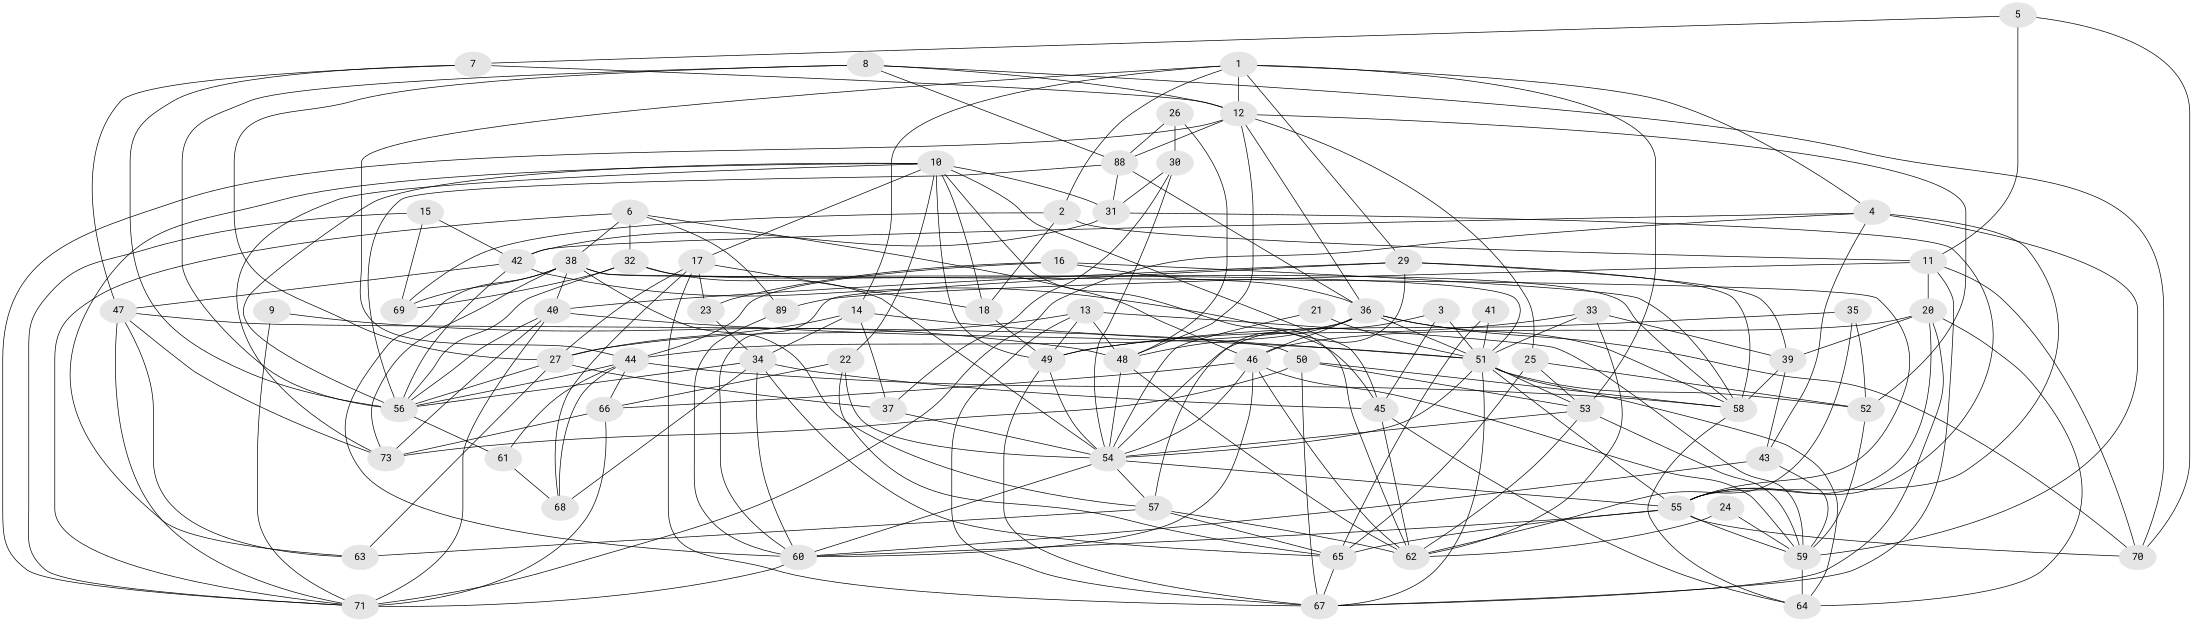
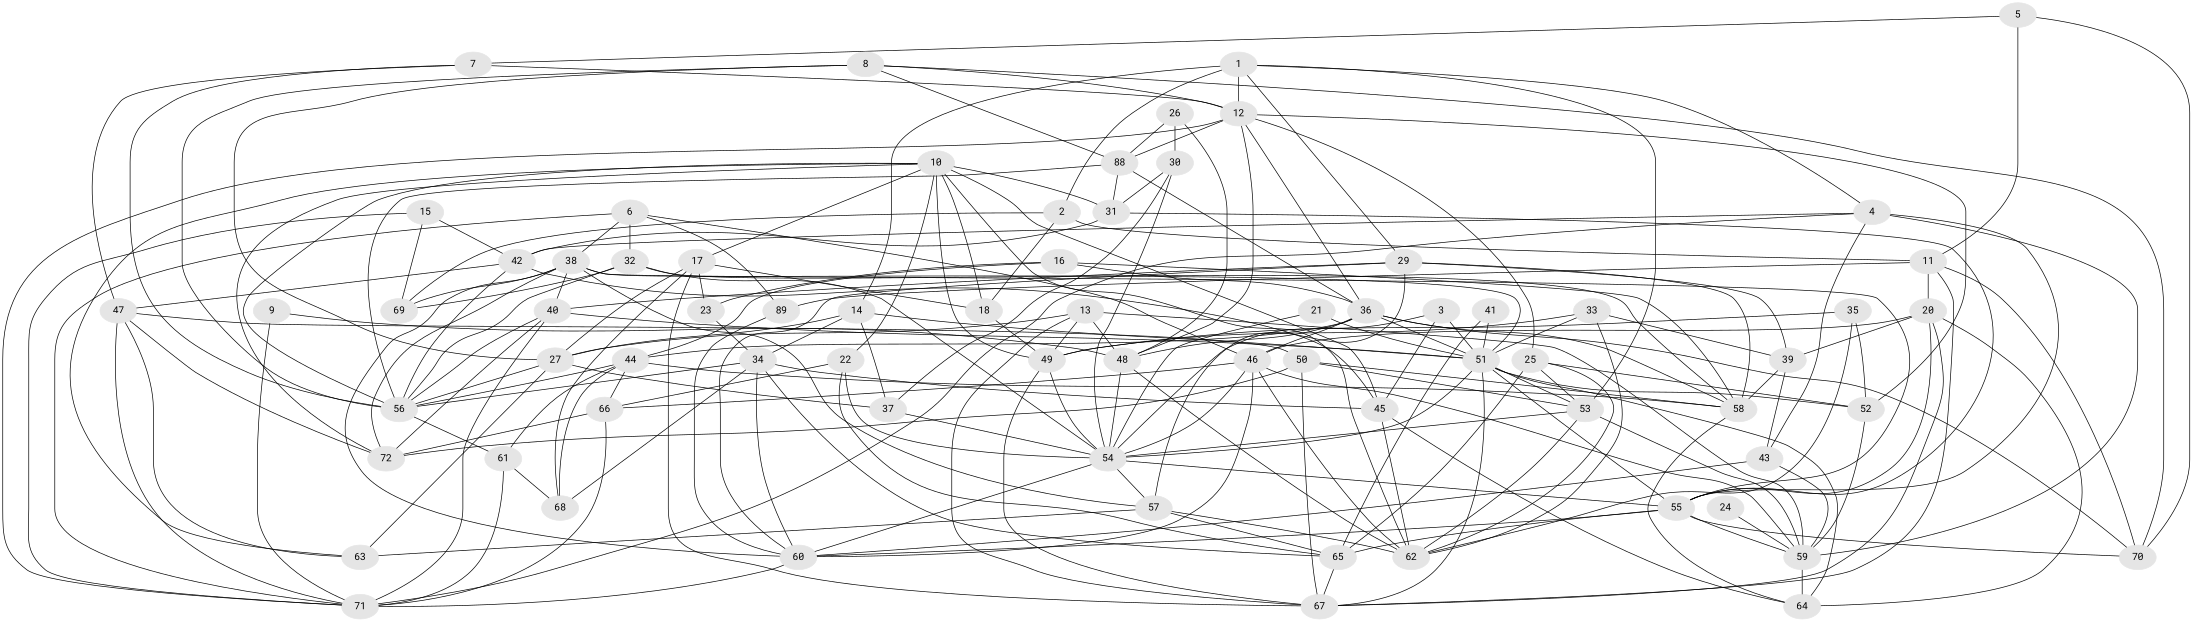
(584, 116) -> none
(386, 459) -> (386, 459)
(1572, 546) -> (1571, 474)
none -> (473, 568)
